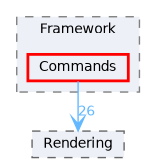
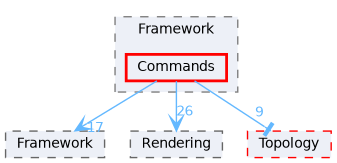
none -> (55, 144)
none -> (289, 144)
